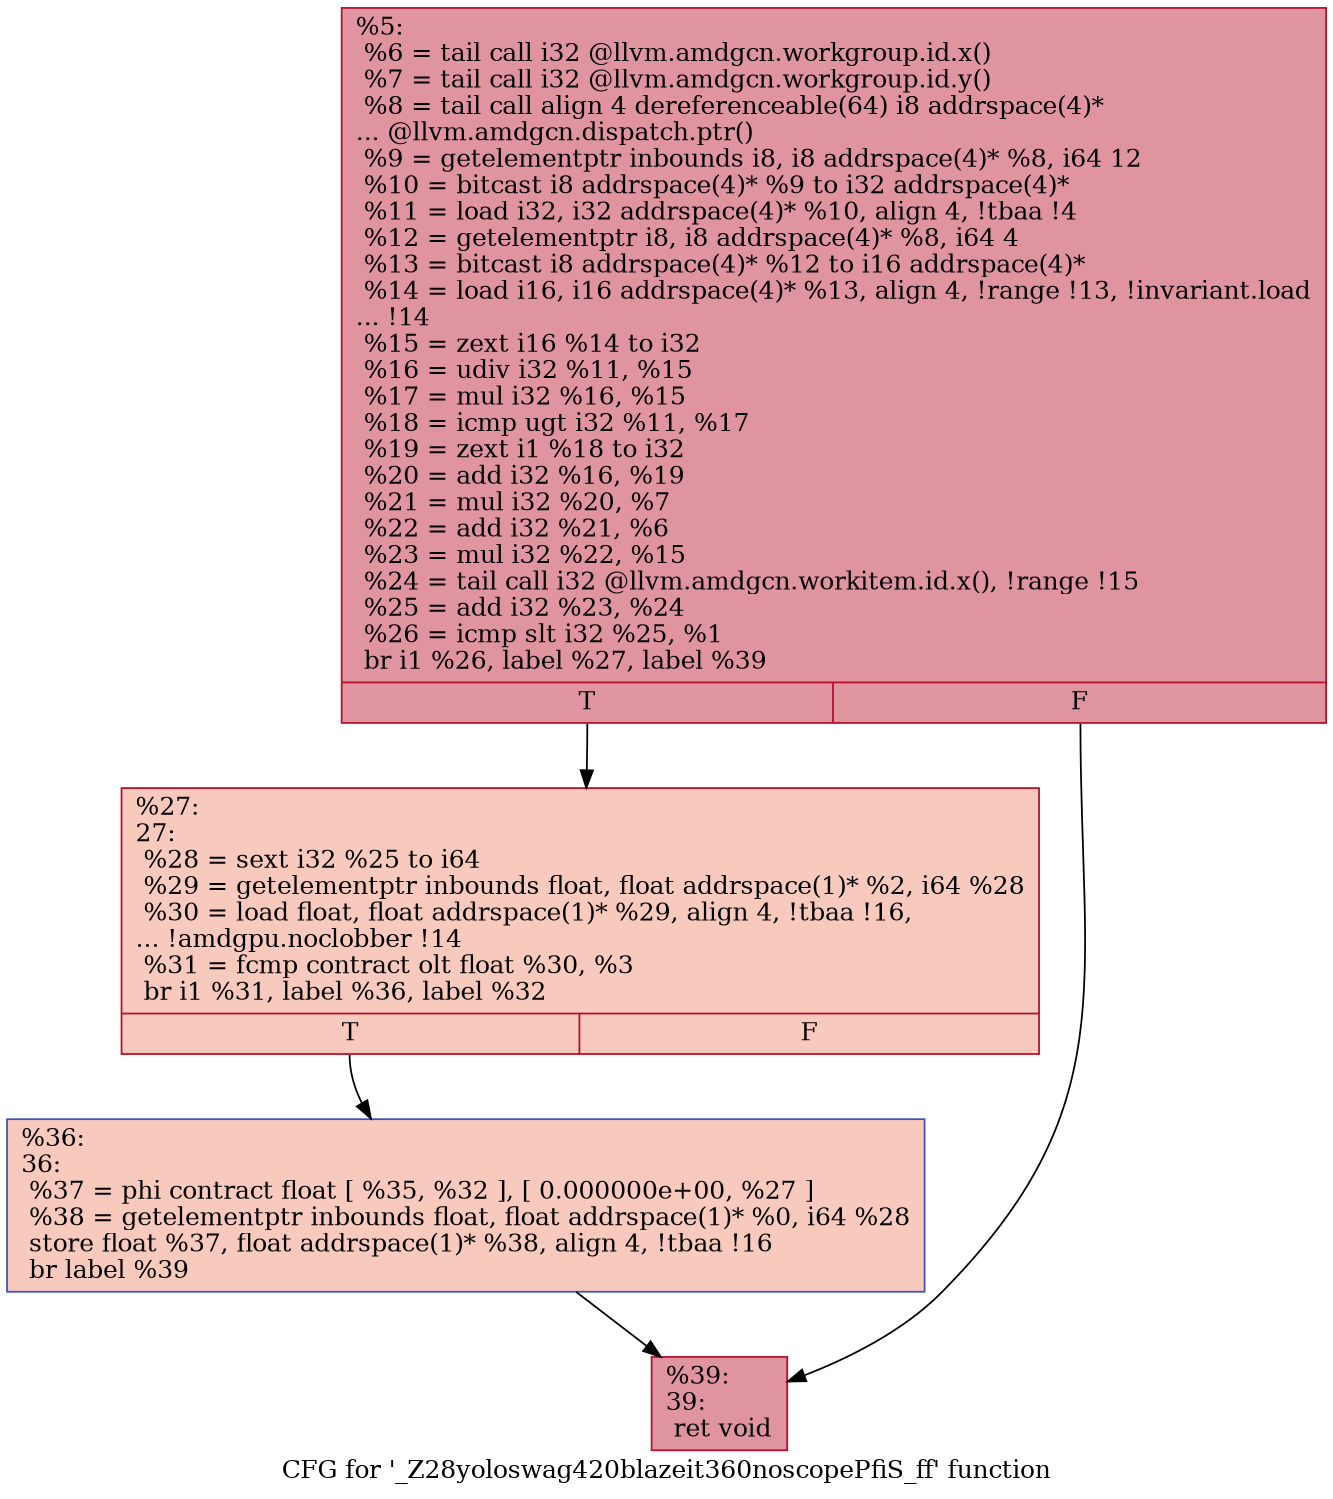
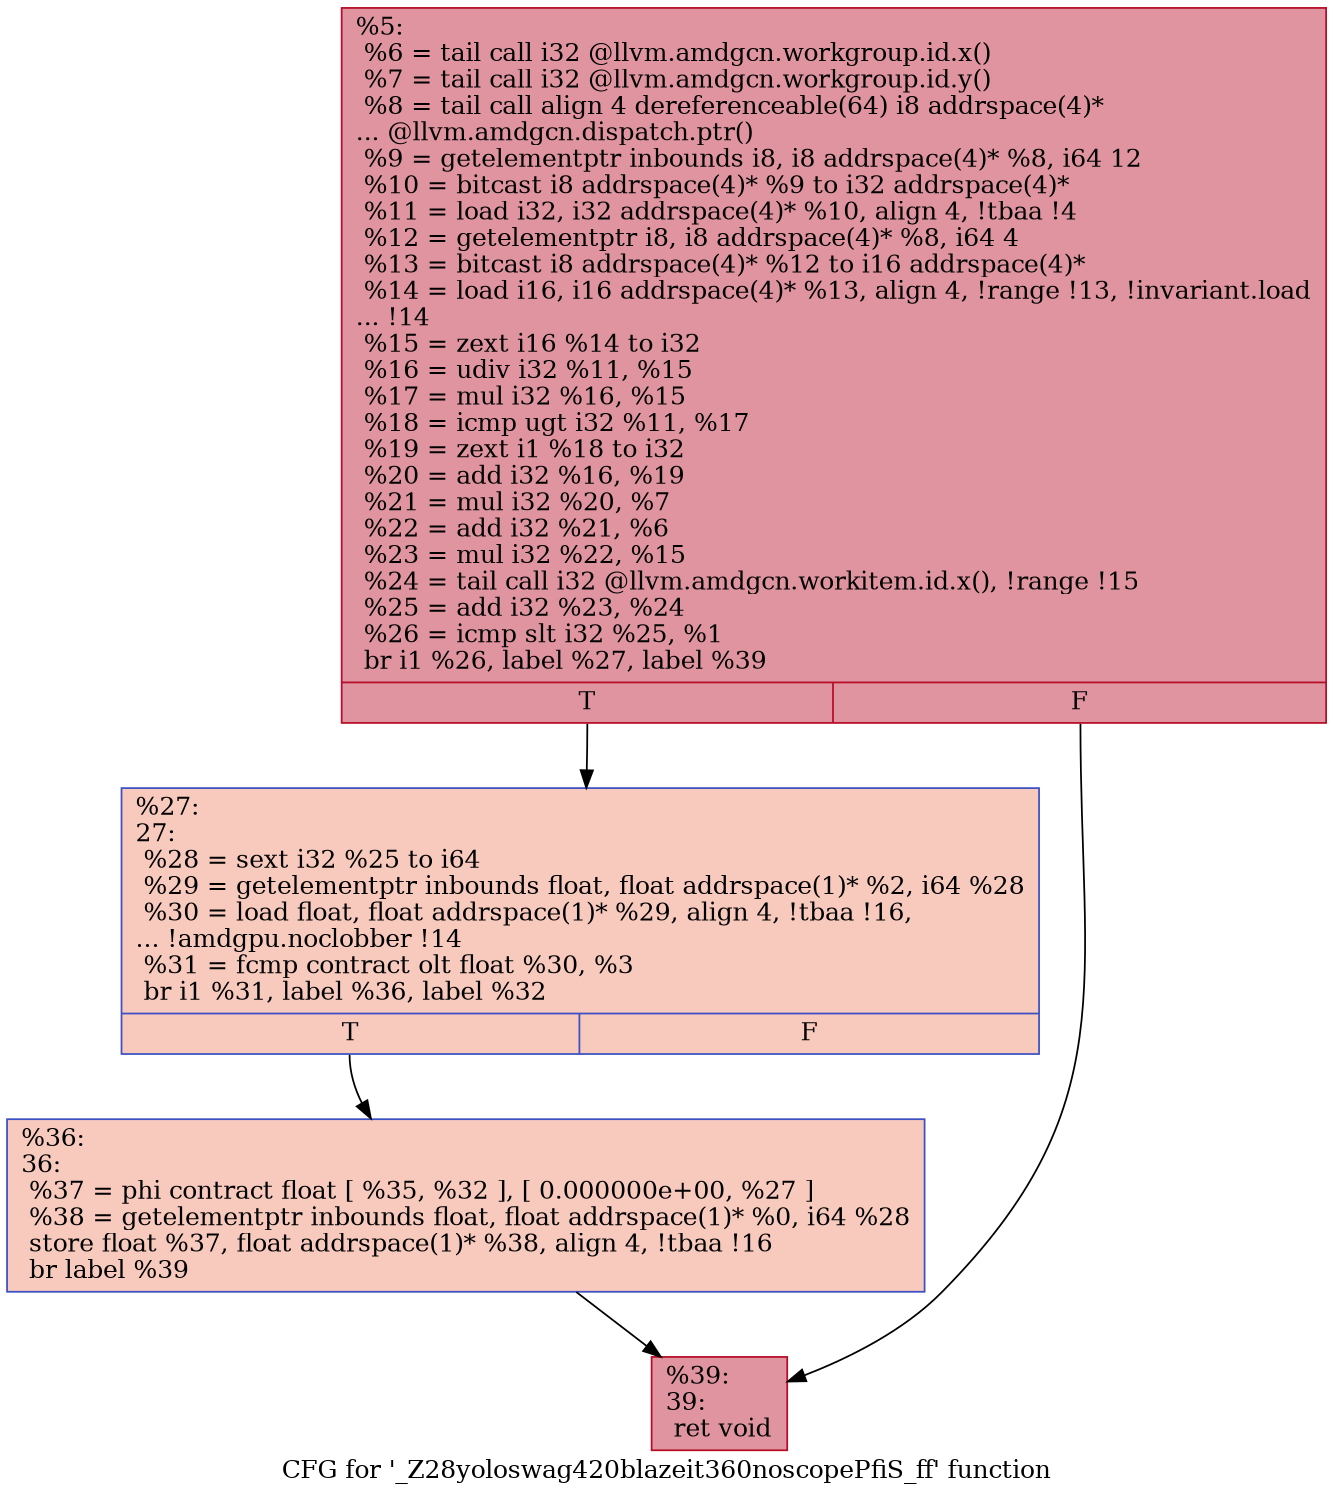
(580, 921) -> (580, 921)
